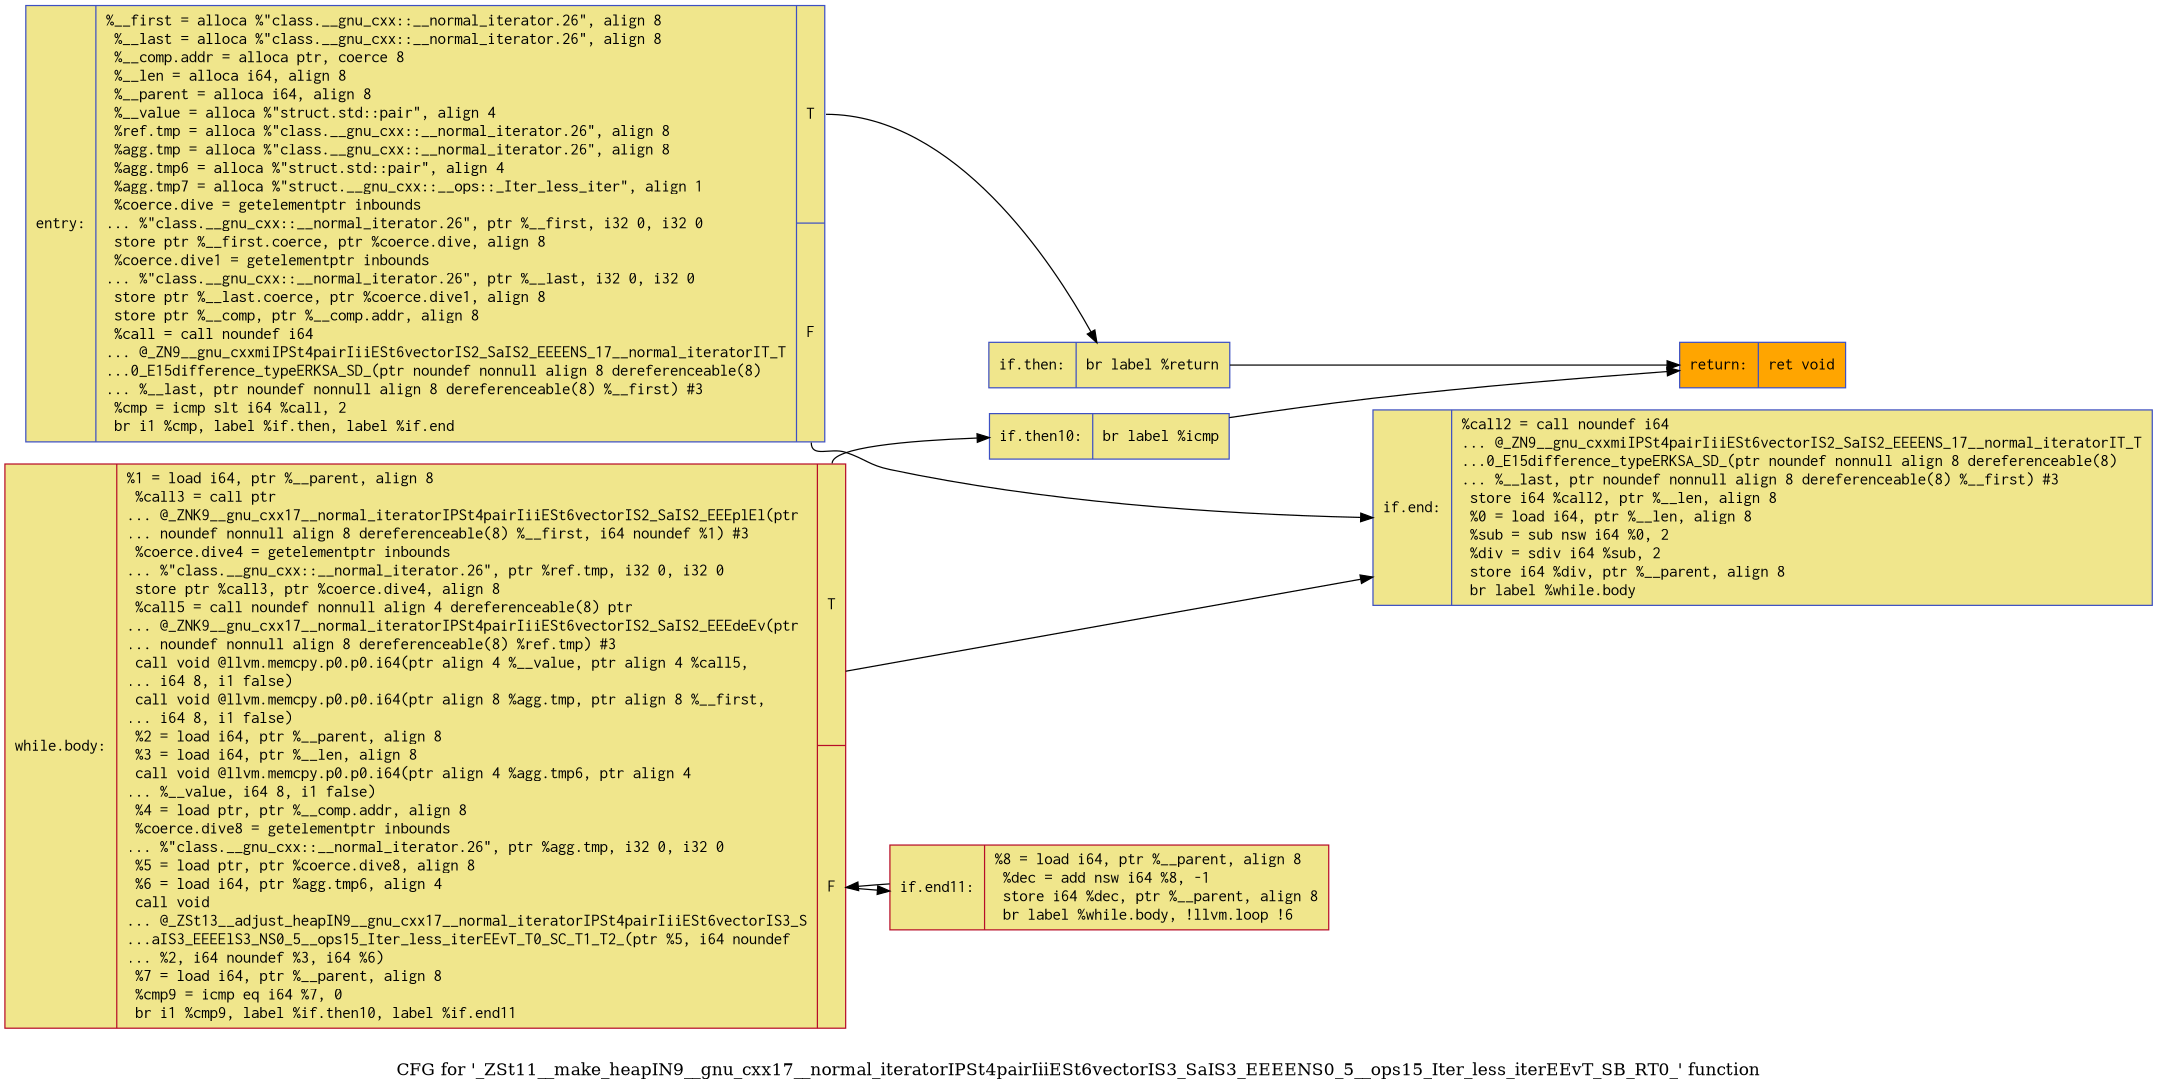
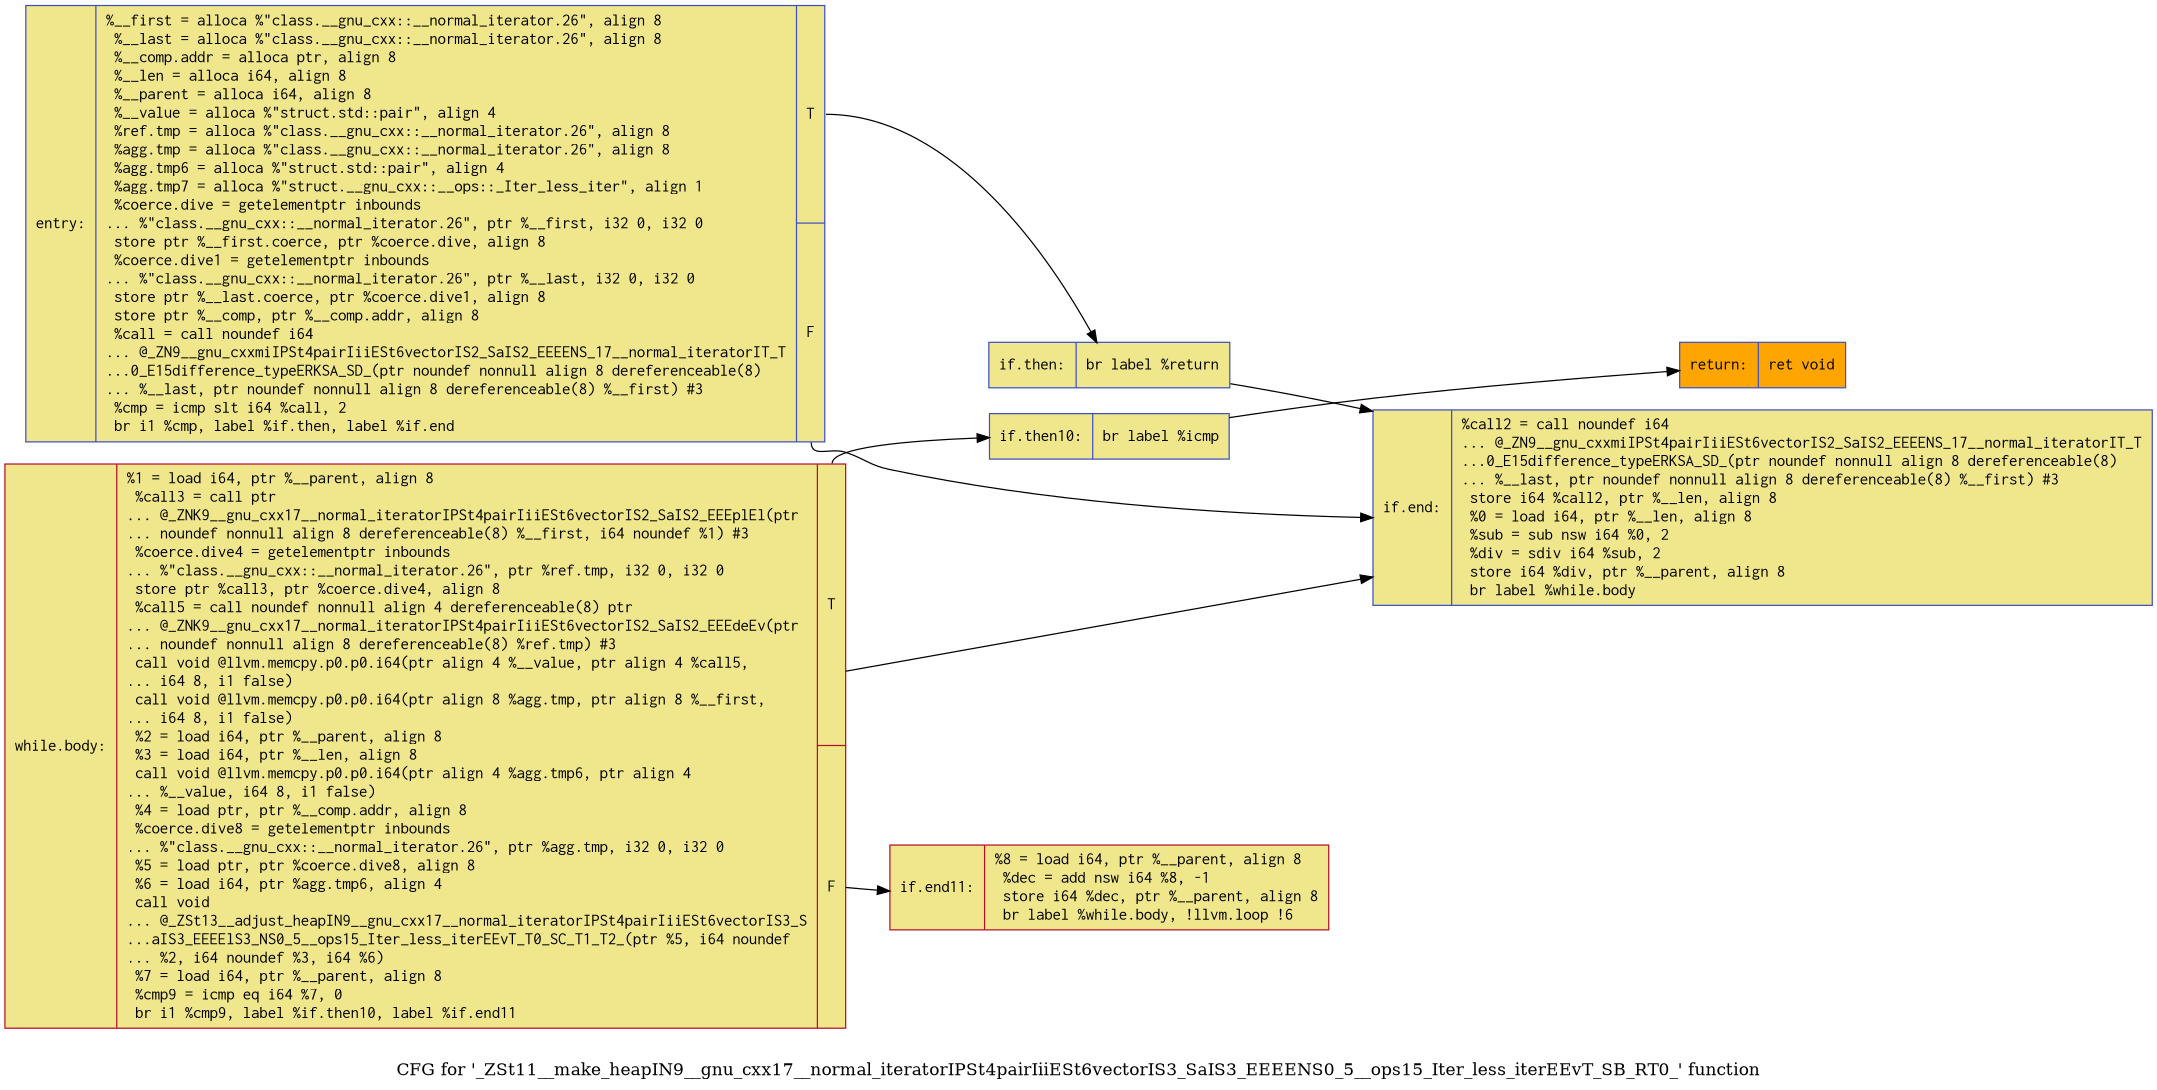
(256, 57) -> (251, 57)
(1448, 365) -> (1296, 395)
(882, 884) -> none
